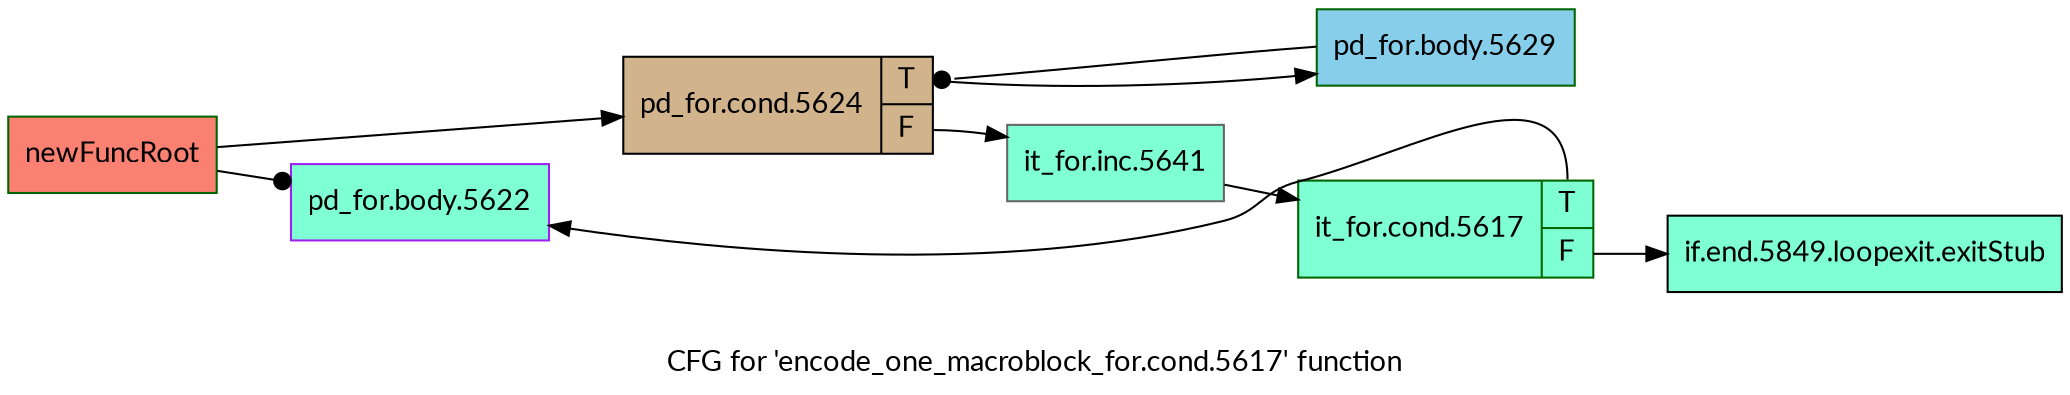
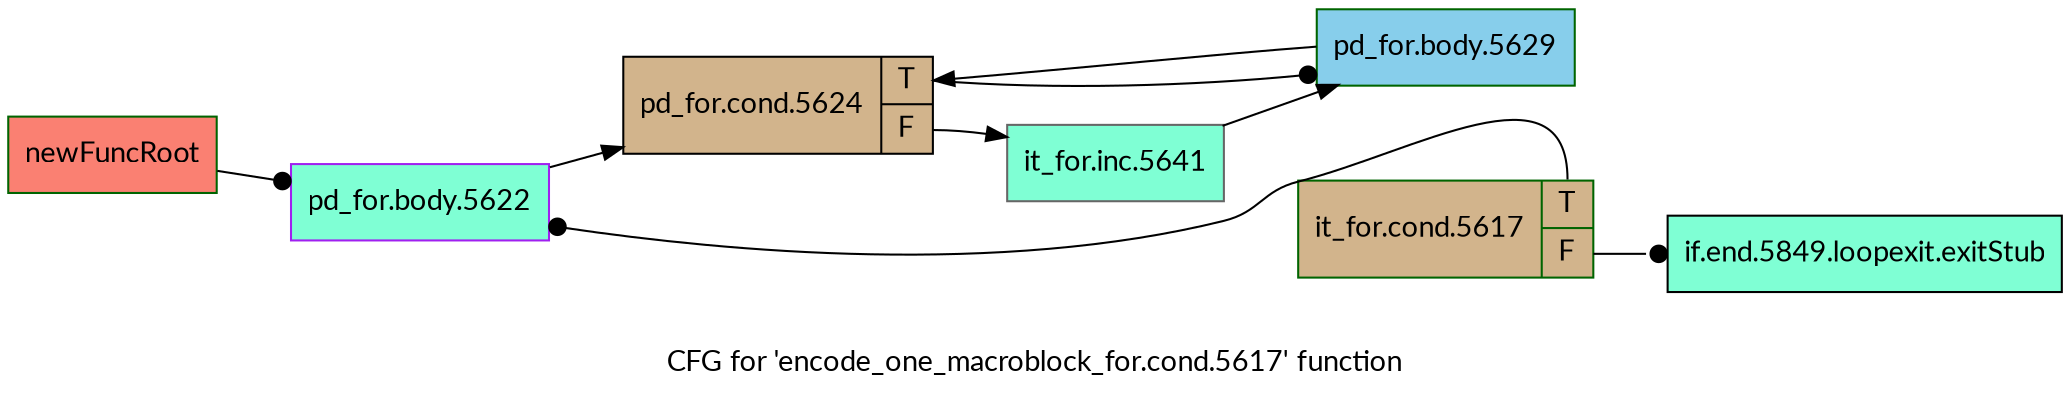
(1135, 62) -> (1135, 62)
(1116, 86) -> (1116, 86)
(409, 133) -> (576, 160)
(1251, 190) -> (1271, 109)
(1446, 229) -> (1446, 229)
(1095, 243) -> (1095, 243)
(1620, 254) -> (1620, 254)
